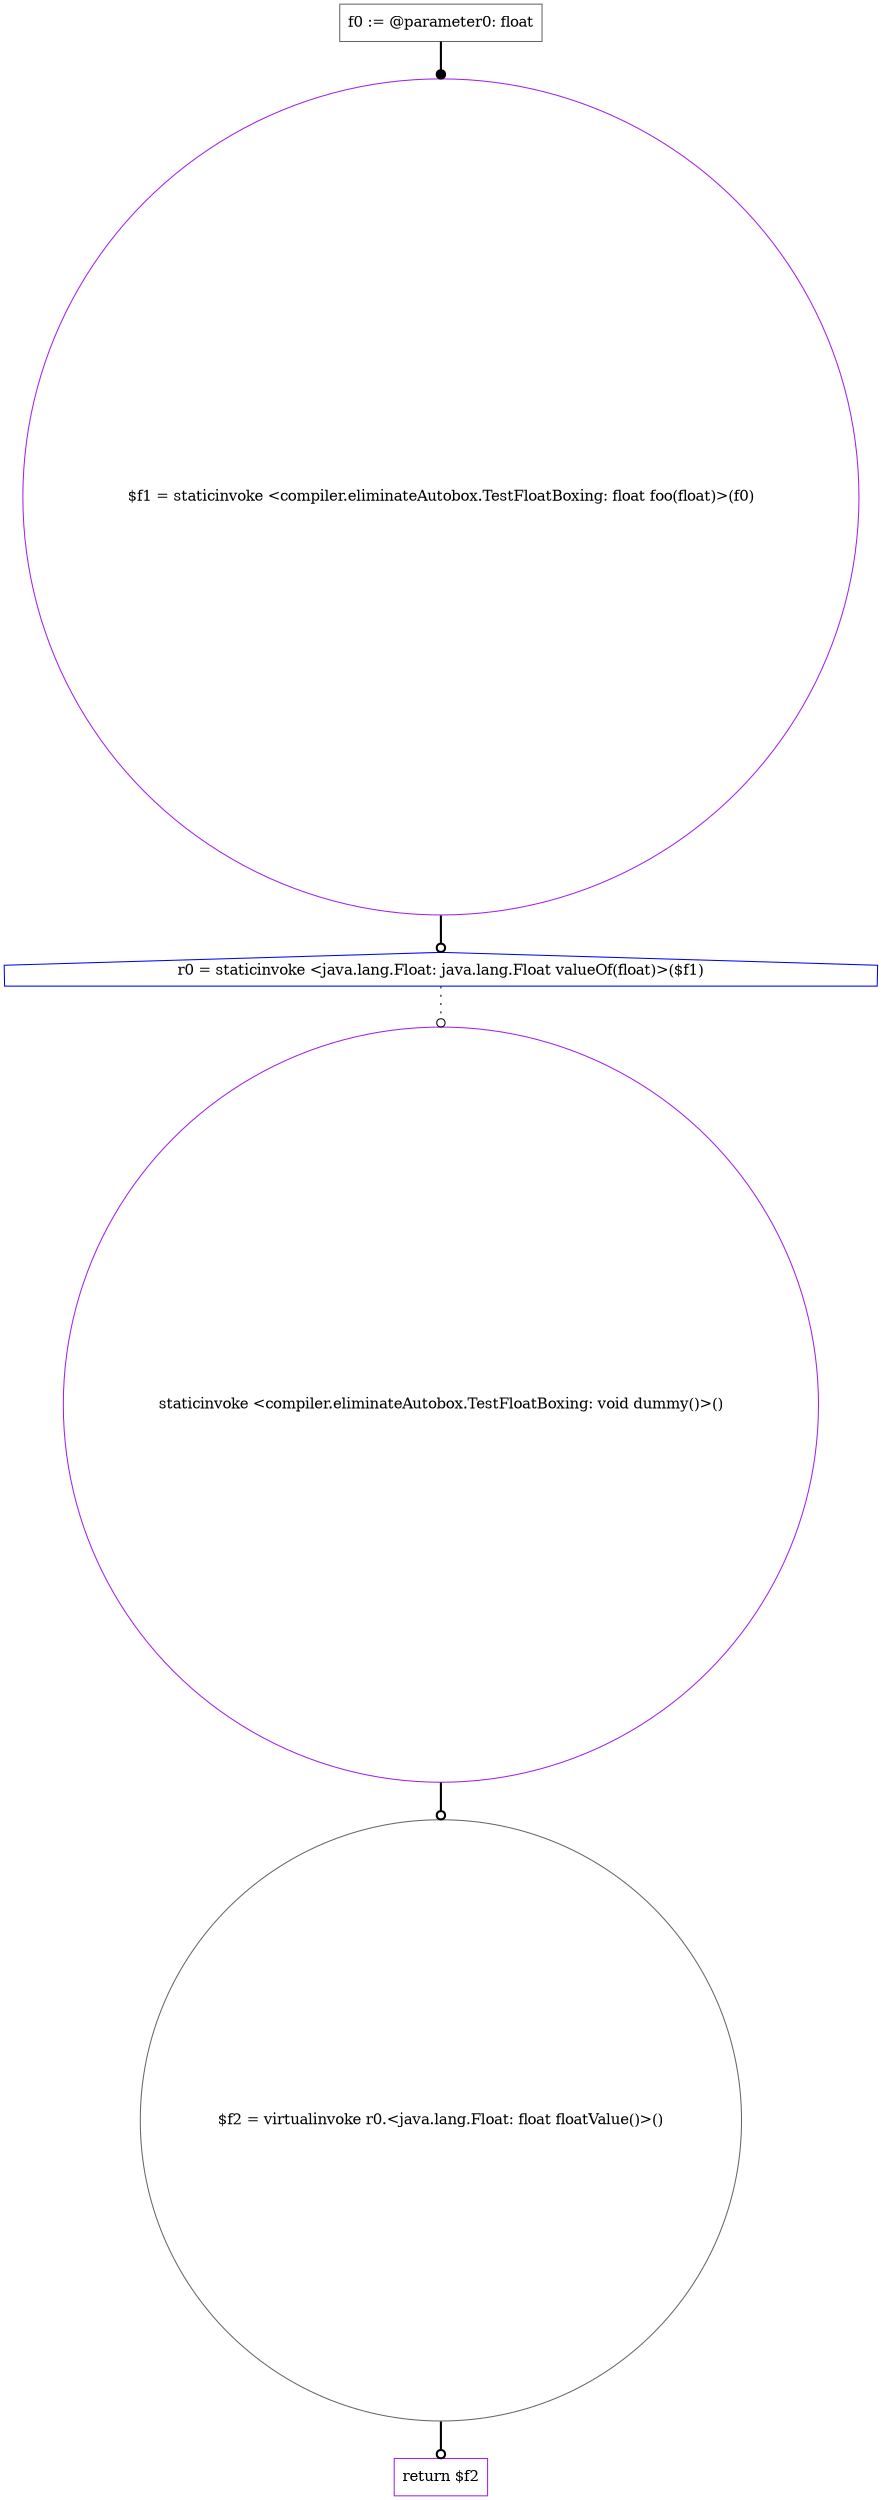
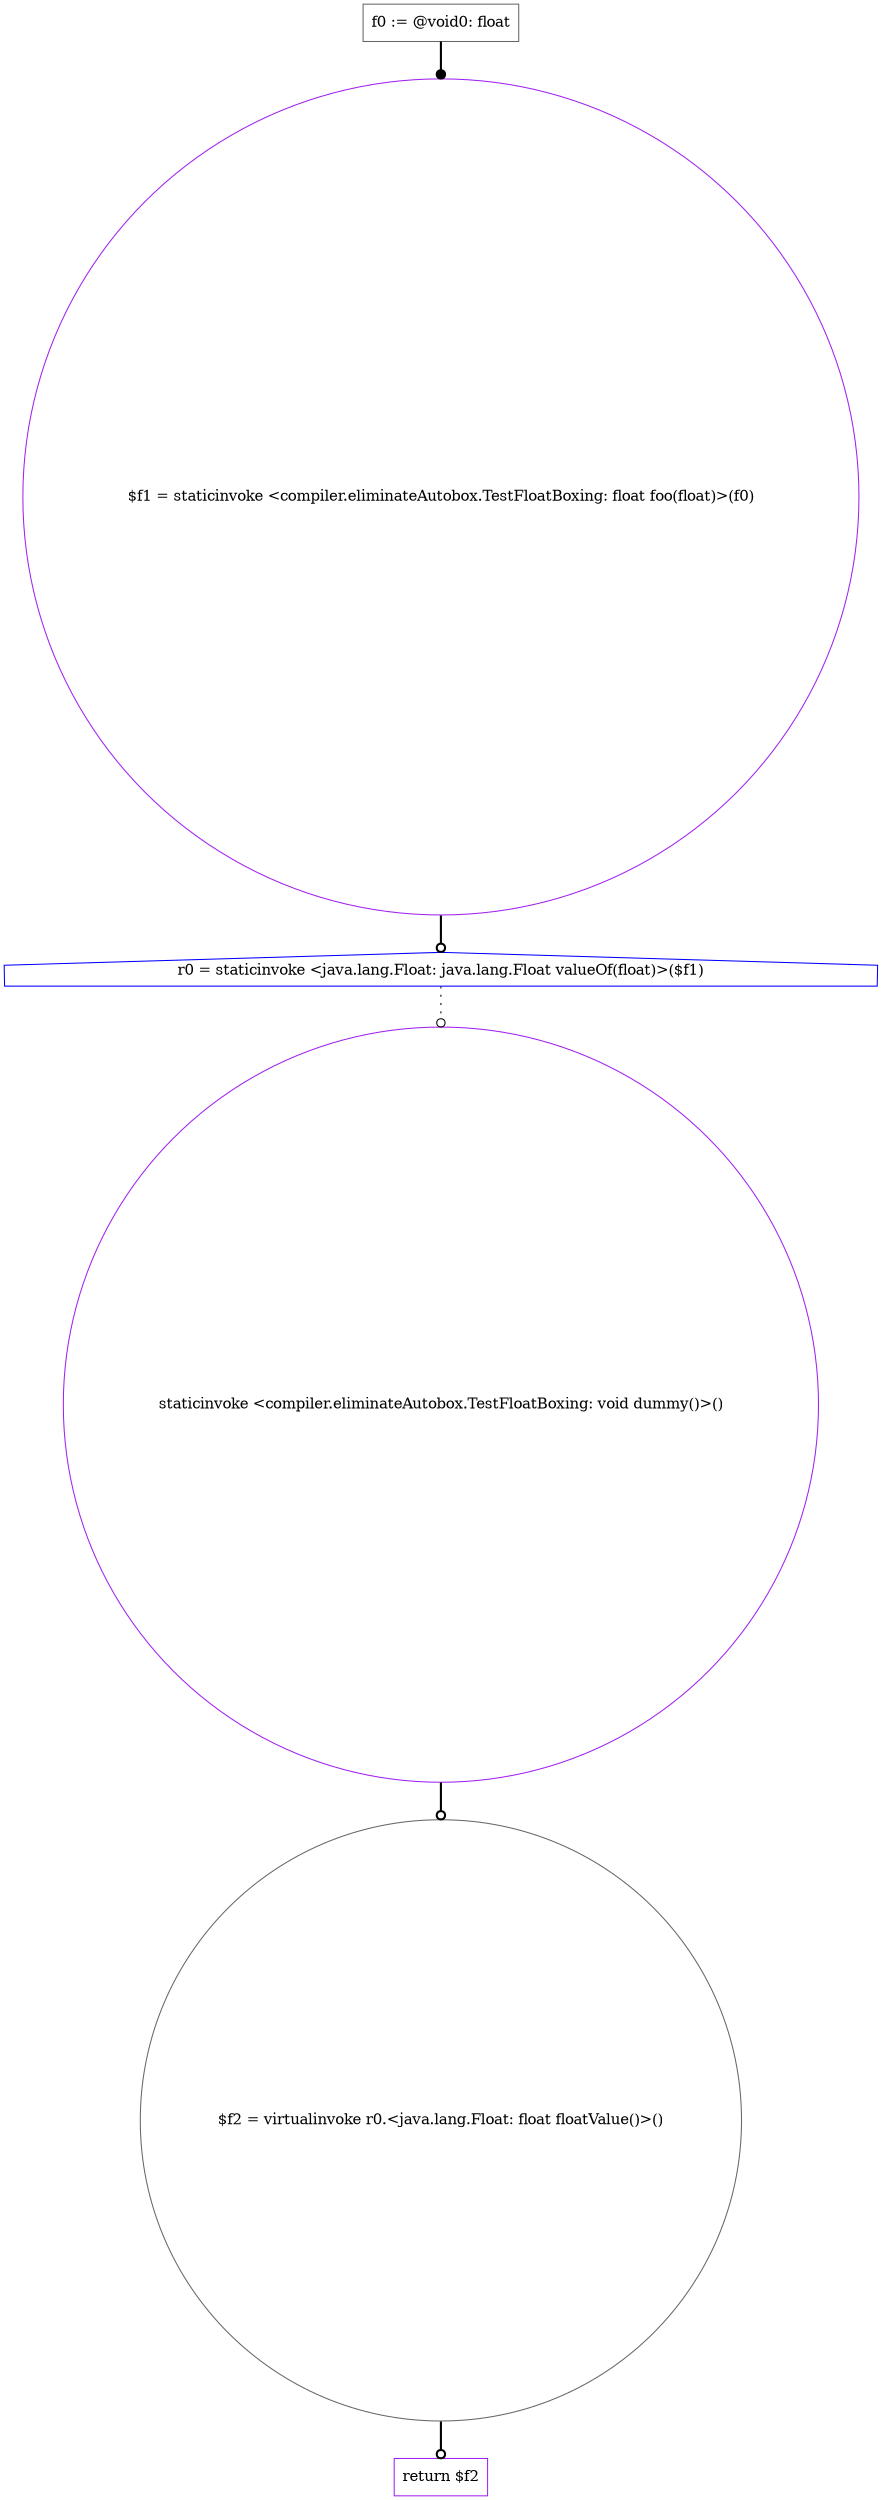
(441, 23) -> (441, 23)
